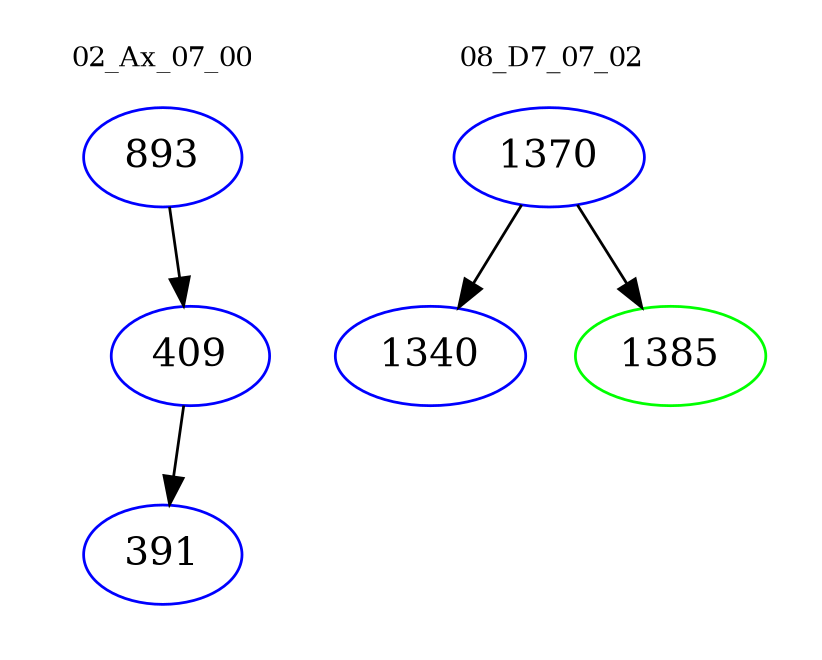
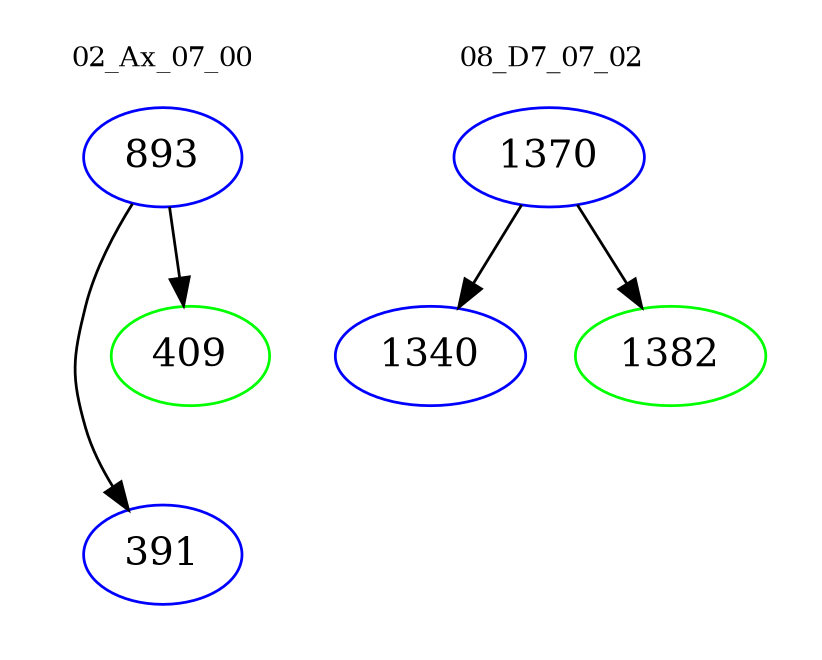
(190, 356) -> (190, 356)
(671, 356) -> (671, 356)
(179, 441) -> (78, 343)
